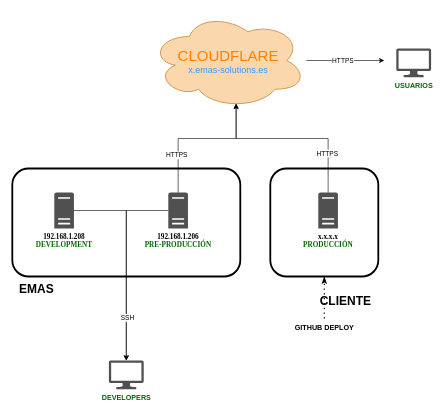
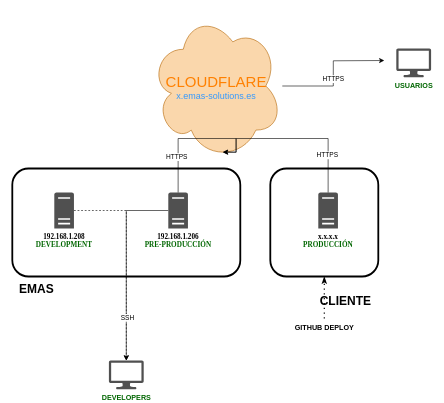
(228, 60) -> (216, 86)
(99, 210) -> (99, 210)
